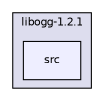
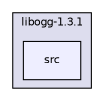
(52, 23) -> (52, 23)
